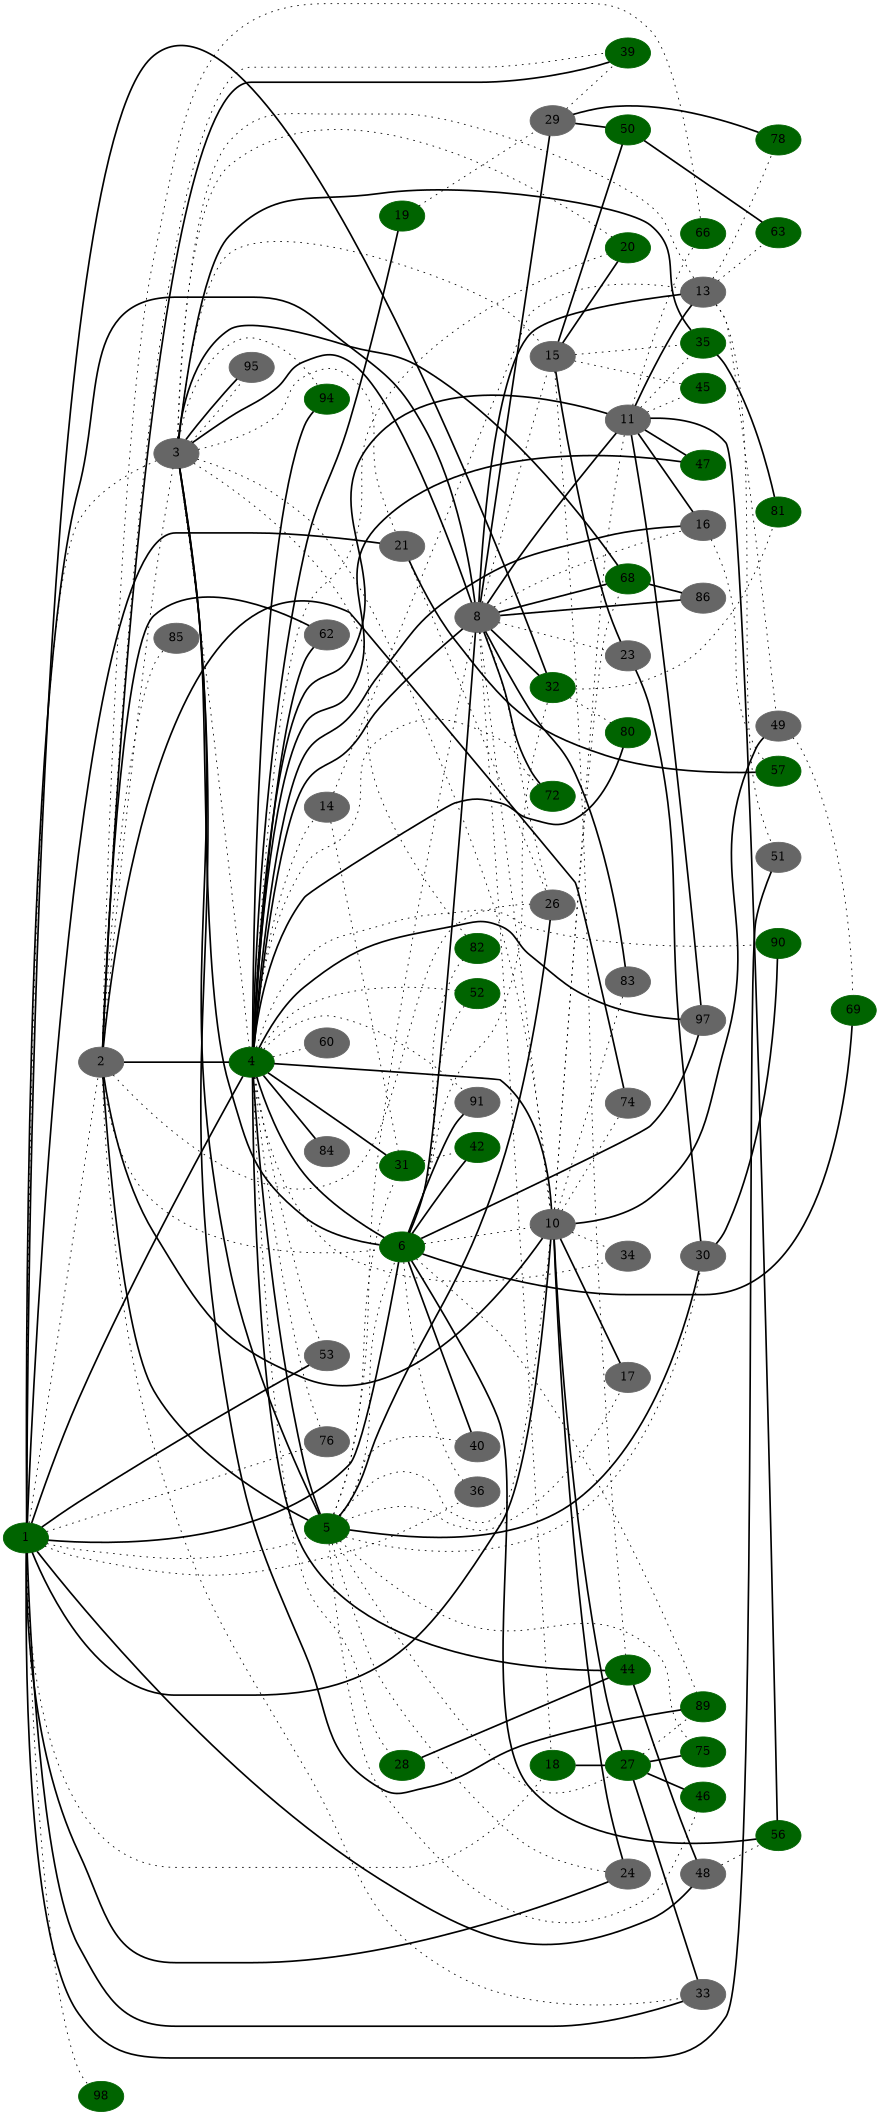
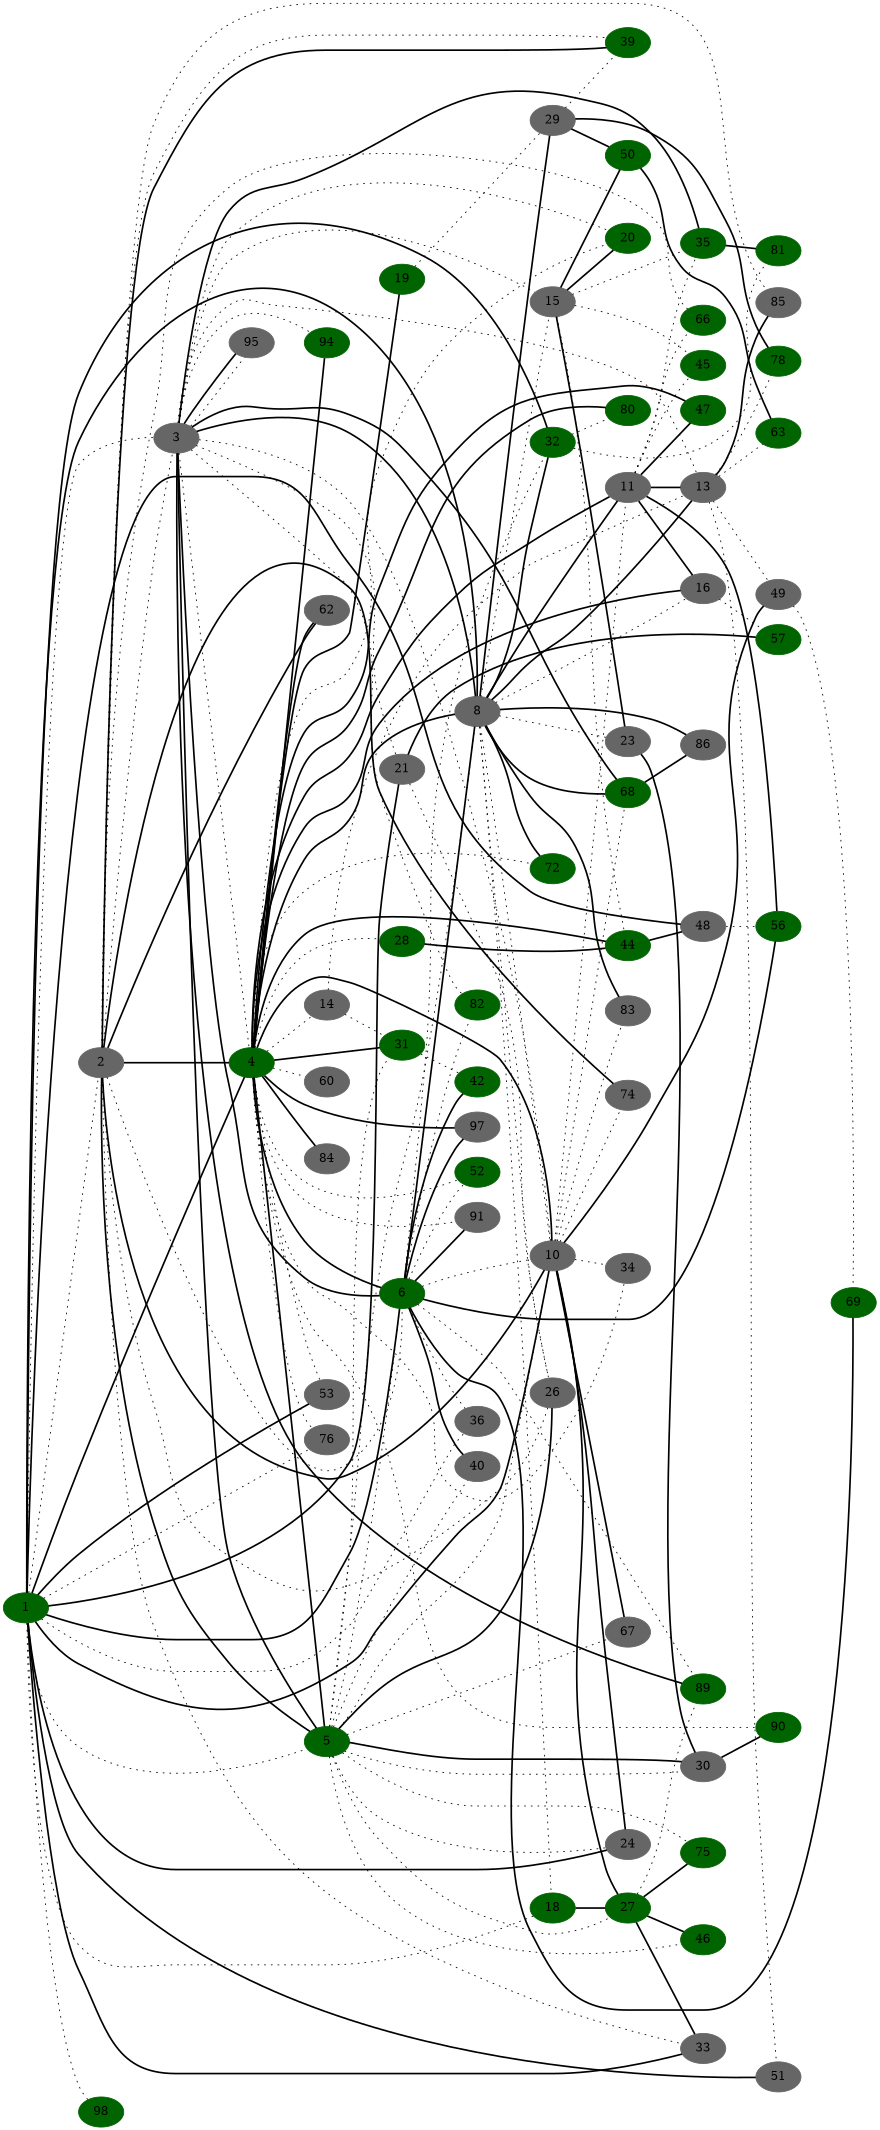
none -> (743, 396)
(671, 720) -> none
(628, 1377) -> (628, 1632)
